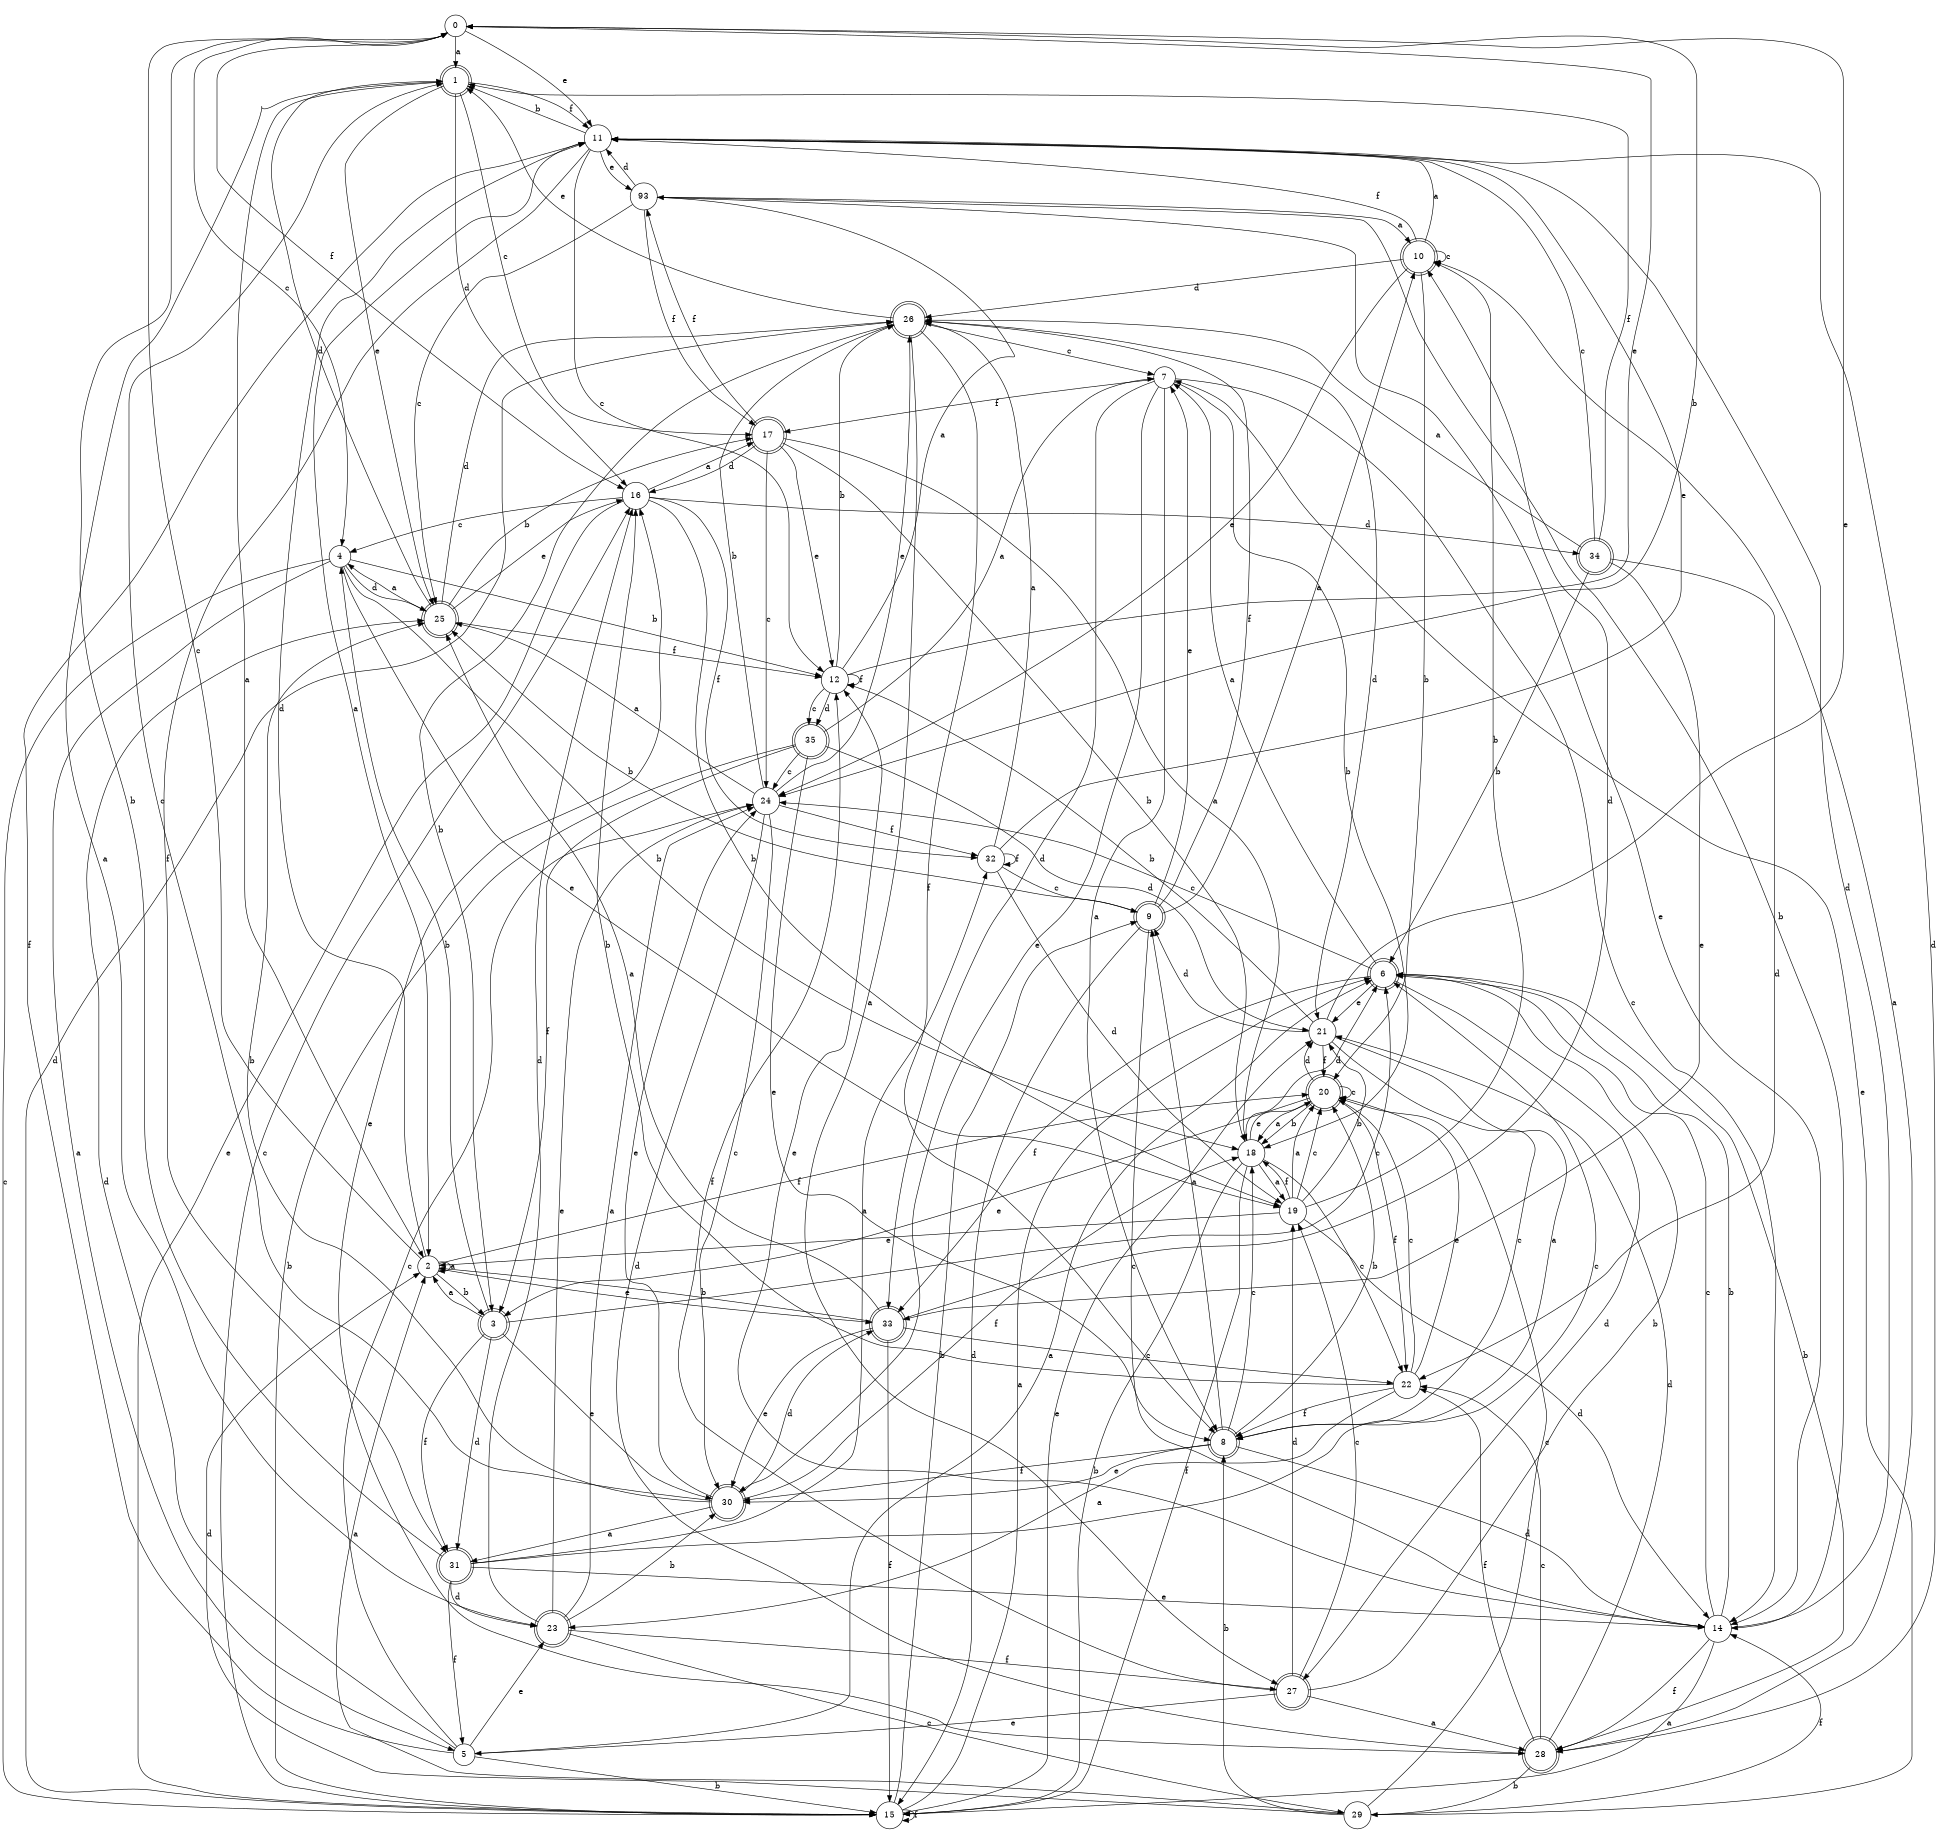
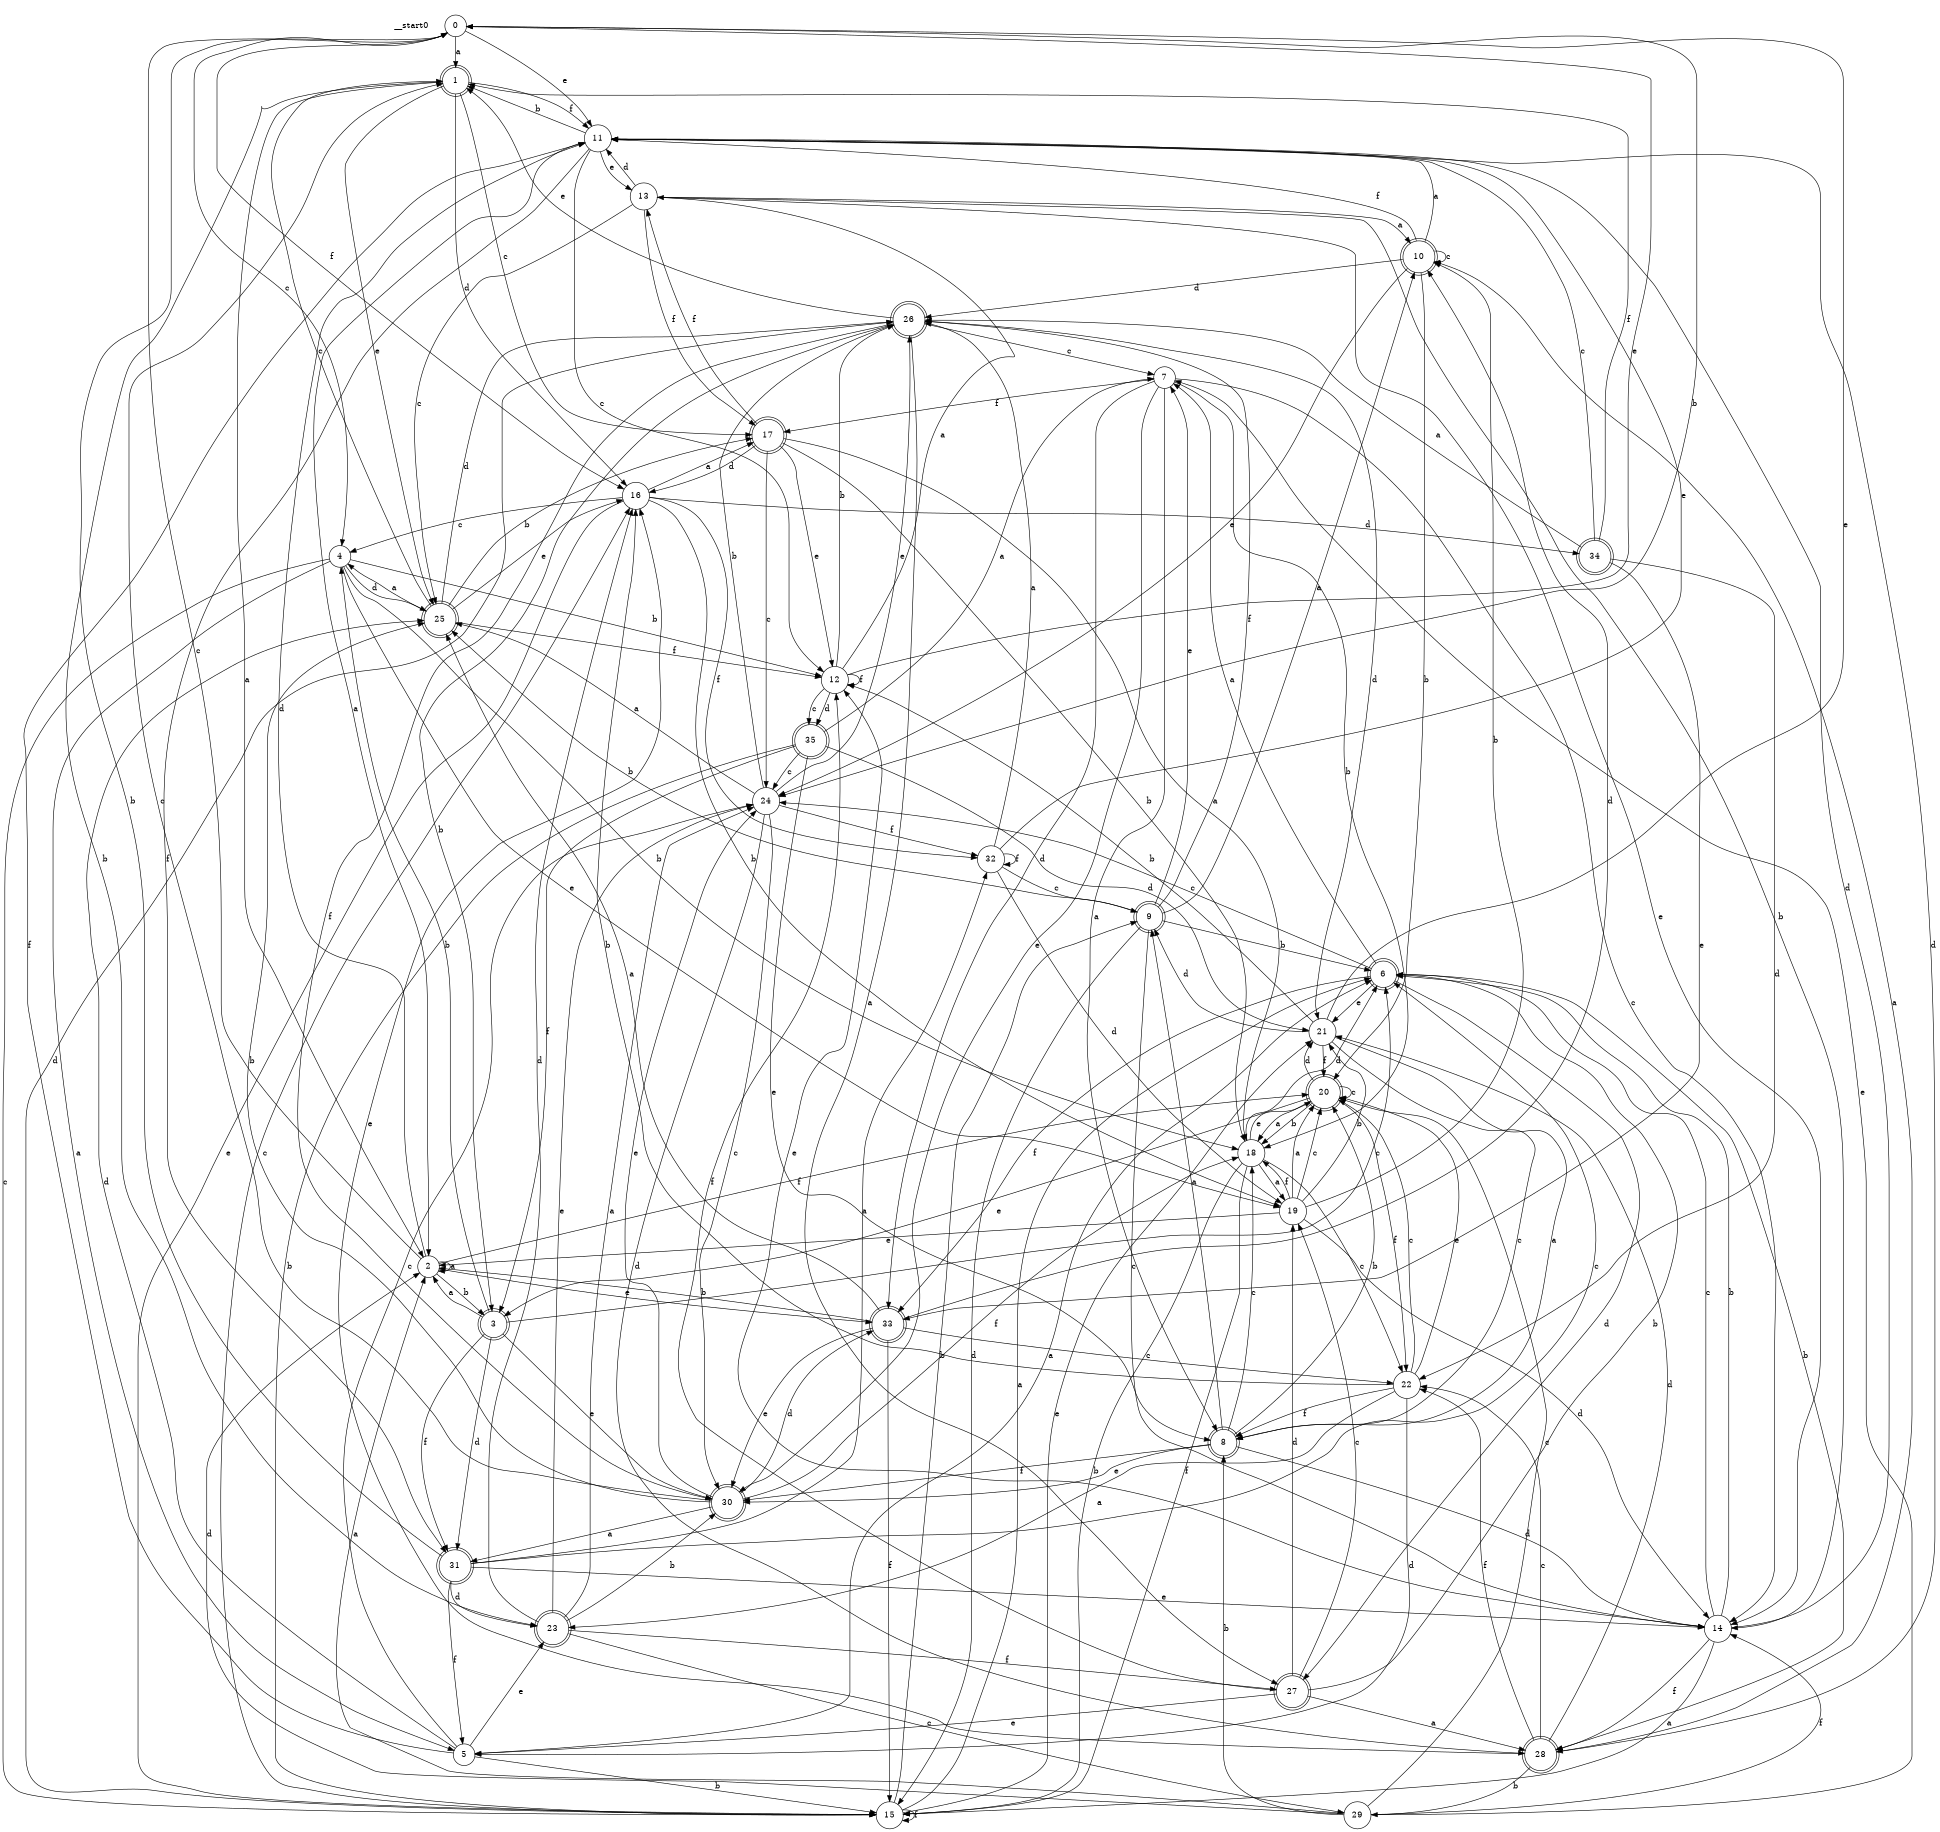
none -> (412, 26)
(644, 196) -> (644, 196)
(321, 351) -> (321, 351)
(1501, 758) -> (1263, 945)
(105, 859) -> (105, 859)
(927, 935) -> (339, 869)
none -> (1138, 1736)
